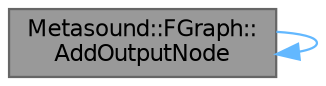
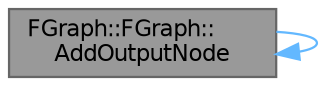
(143, 43) -> (143, 43)
